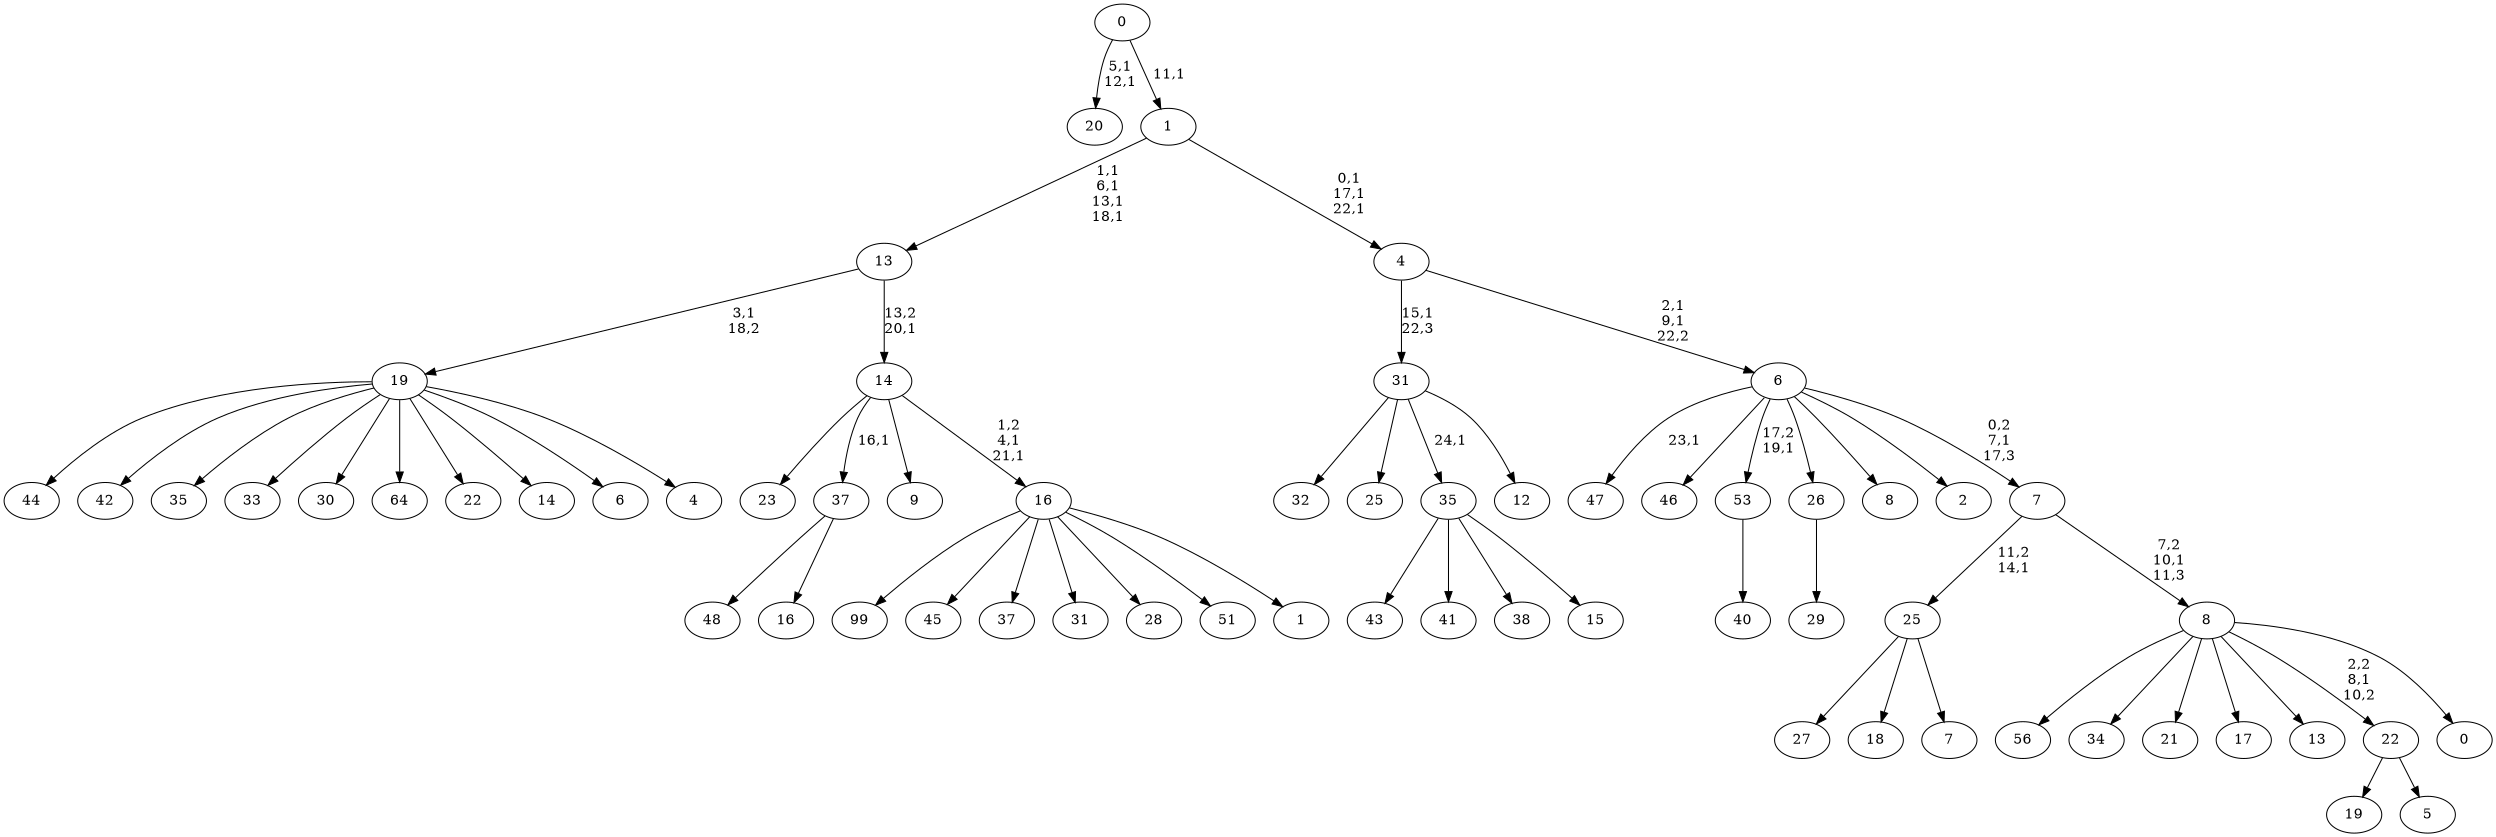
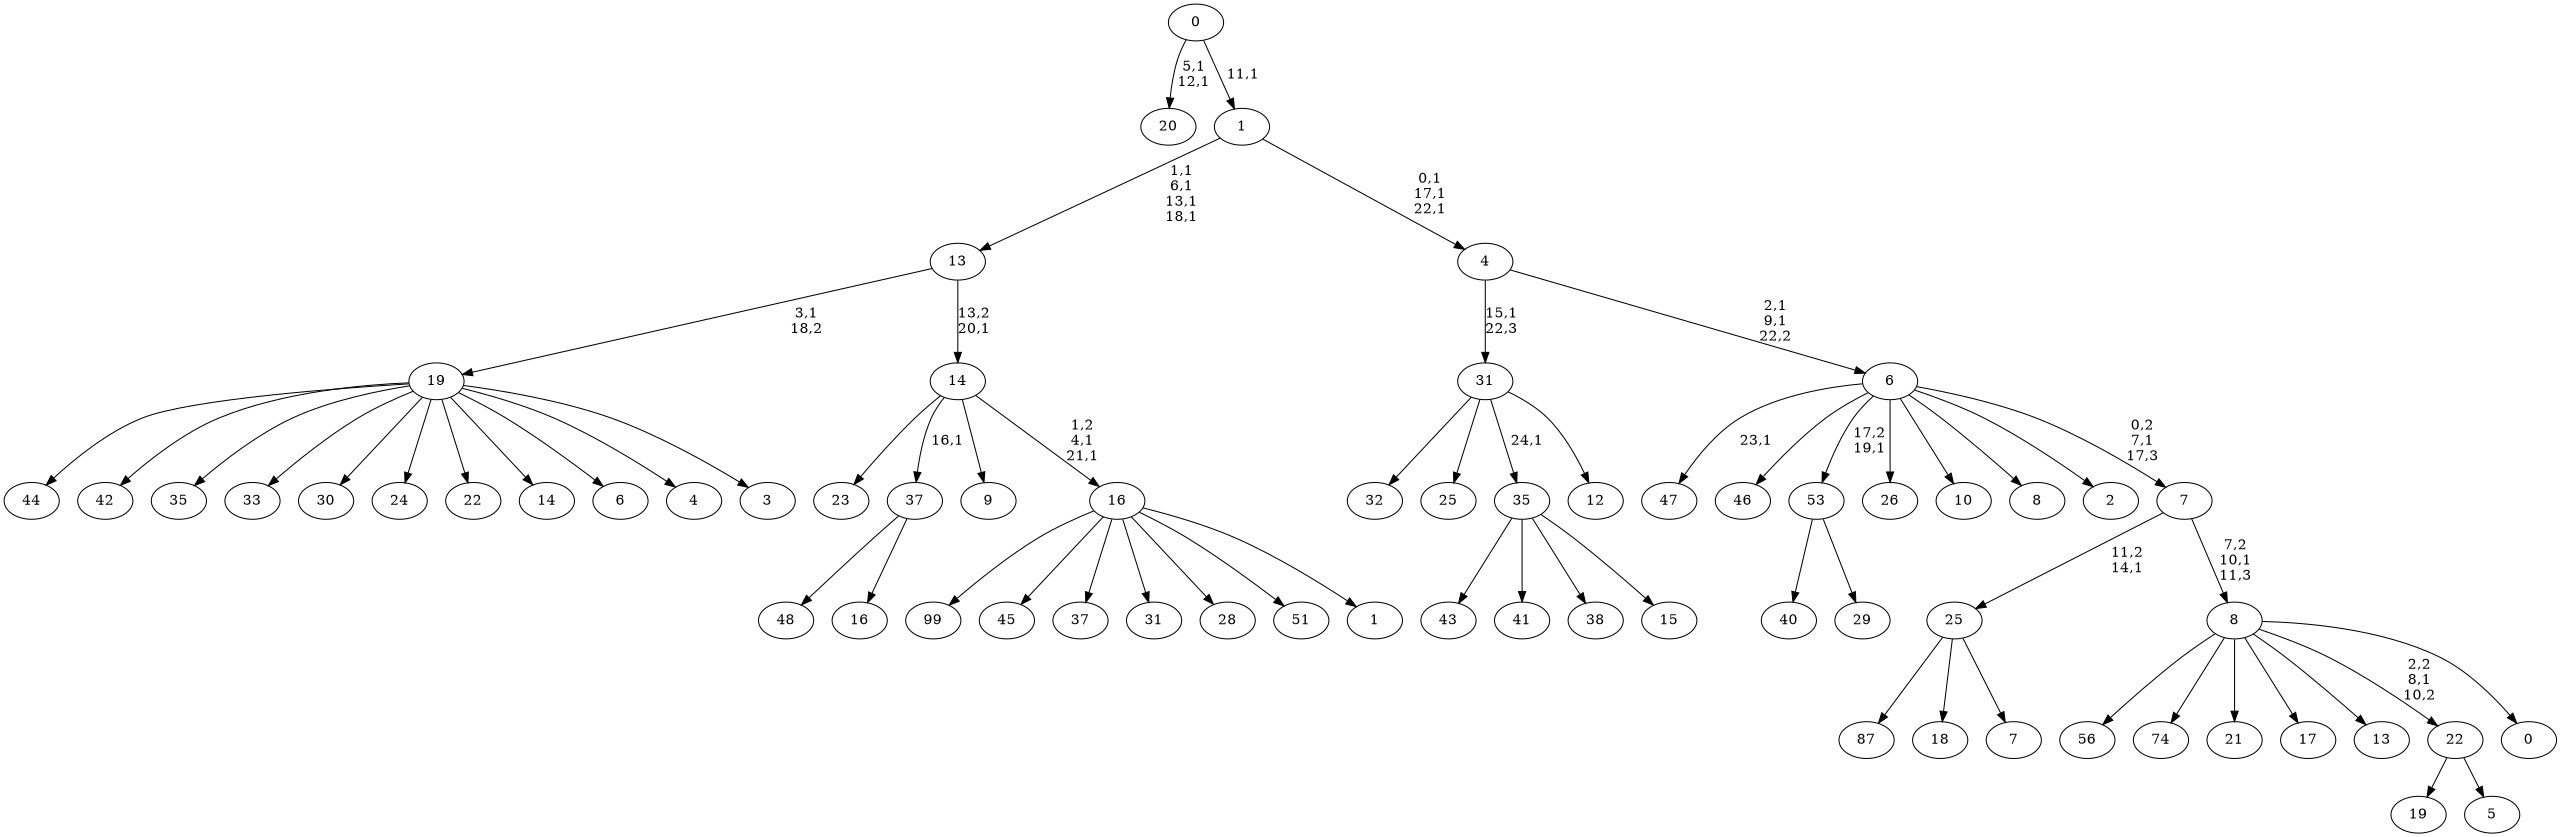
(400, 501) -> (400, 501)
none -> (768, 501)
none -> (1964, 501)
(1816, 556) -> (1838, 556)
(1802, 740) -> (1867, 740)
(2097, 740) -> (2161, 740)
